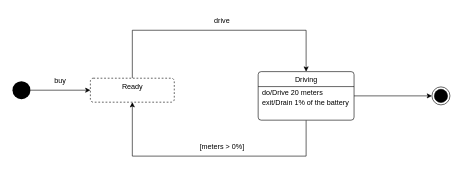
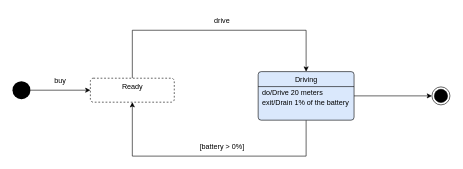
(306, 96) -> (306, 96)
(222, 147) -> (222, 147)
